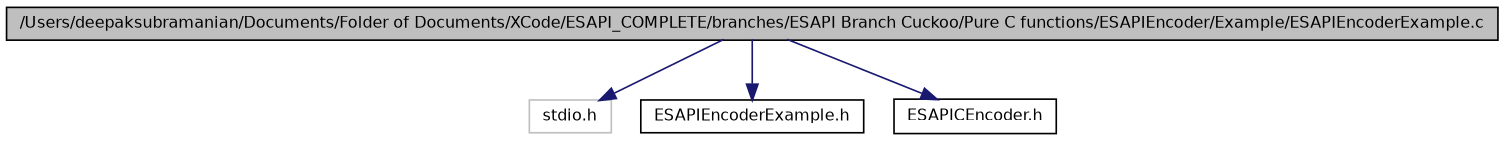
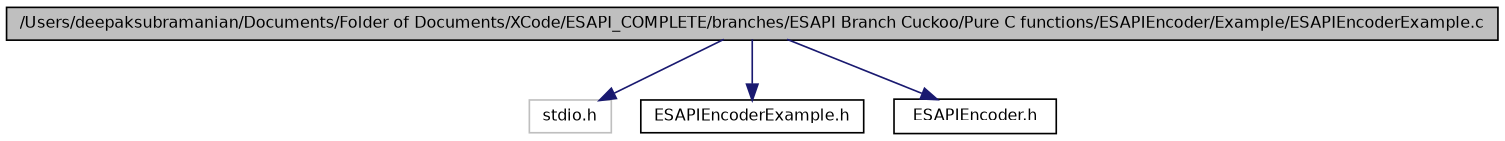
(975, 116) -> (975, 116)
